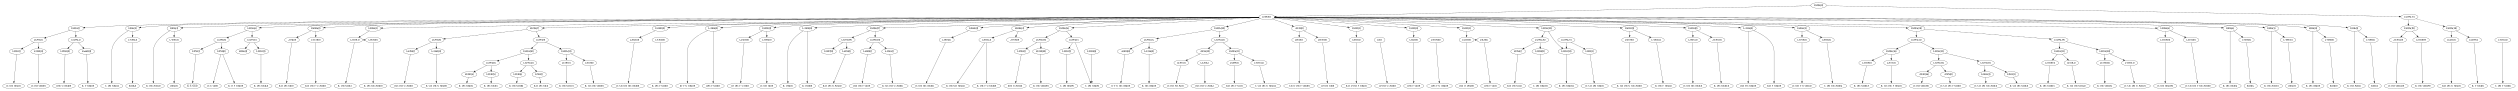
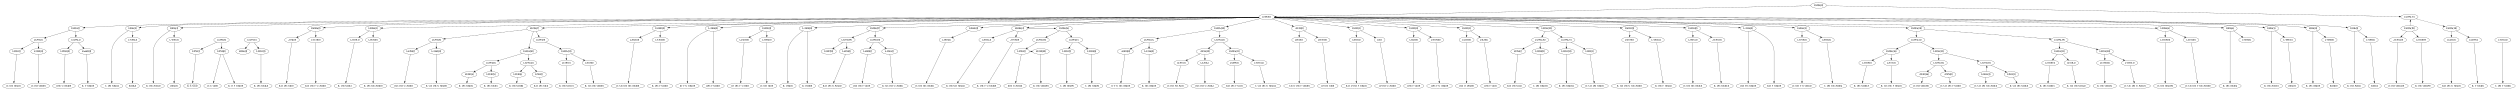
(1017, 20) -> none
(2408, 22) -> (2410, 23)
(1166, 23) -> (1041, 28)
(252, 28) -> none
none -> (660, 33)
none -> (1368, 34)
none -> (1424, 34)
(363, 40) -> (373, 33)
(1475, 40) -> (1475, 34)
(1554, 40) -> (1556, 34)
(535, 45) -> (531, 39)
(1041, 45) -> (1030, 51)
none -> (1205, 56)
(987, 62) -> (1001, 62)
(1083, 62) -> (1082, 45)
(1985, 68) -> (1987, 69)
(2251, 86) -> none
